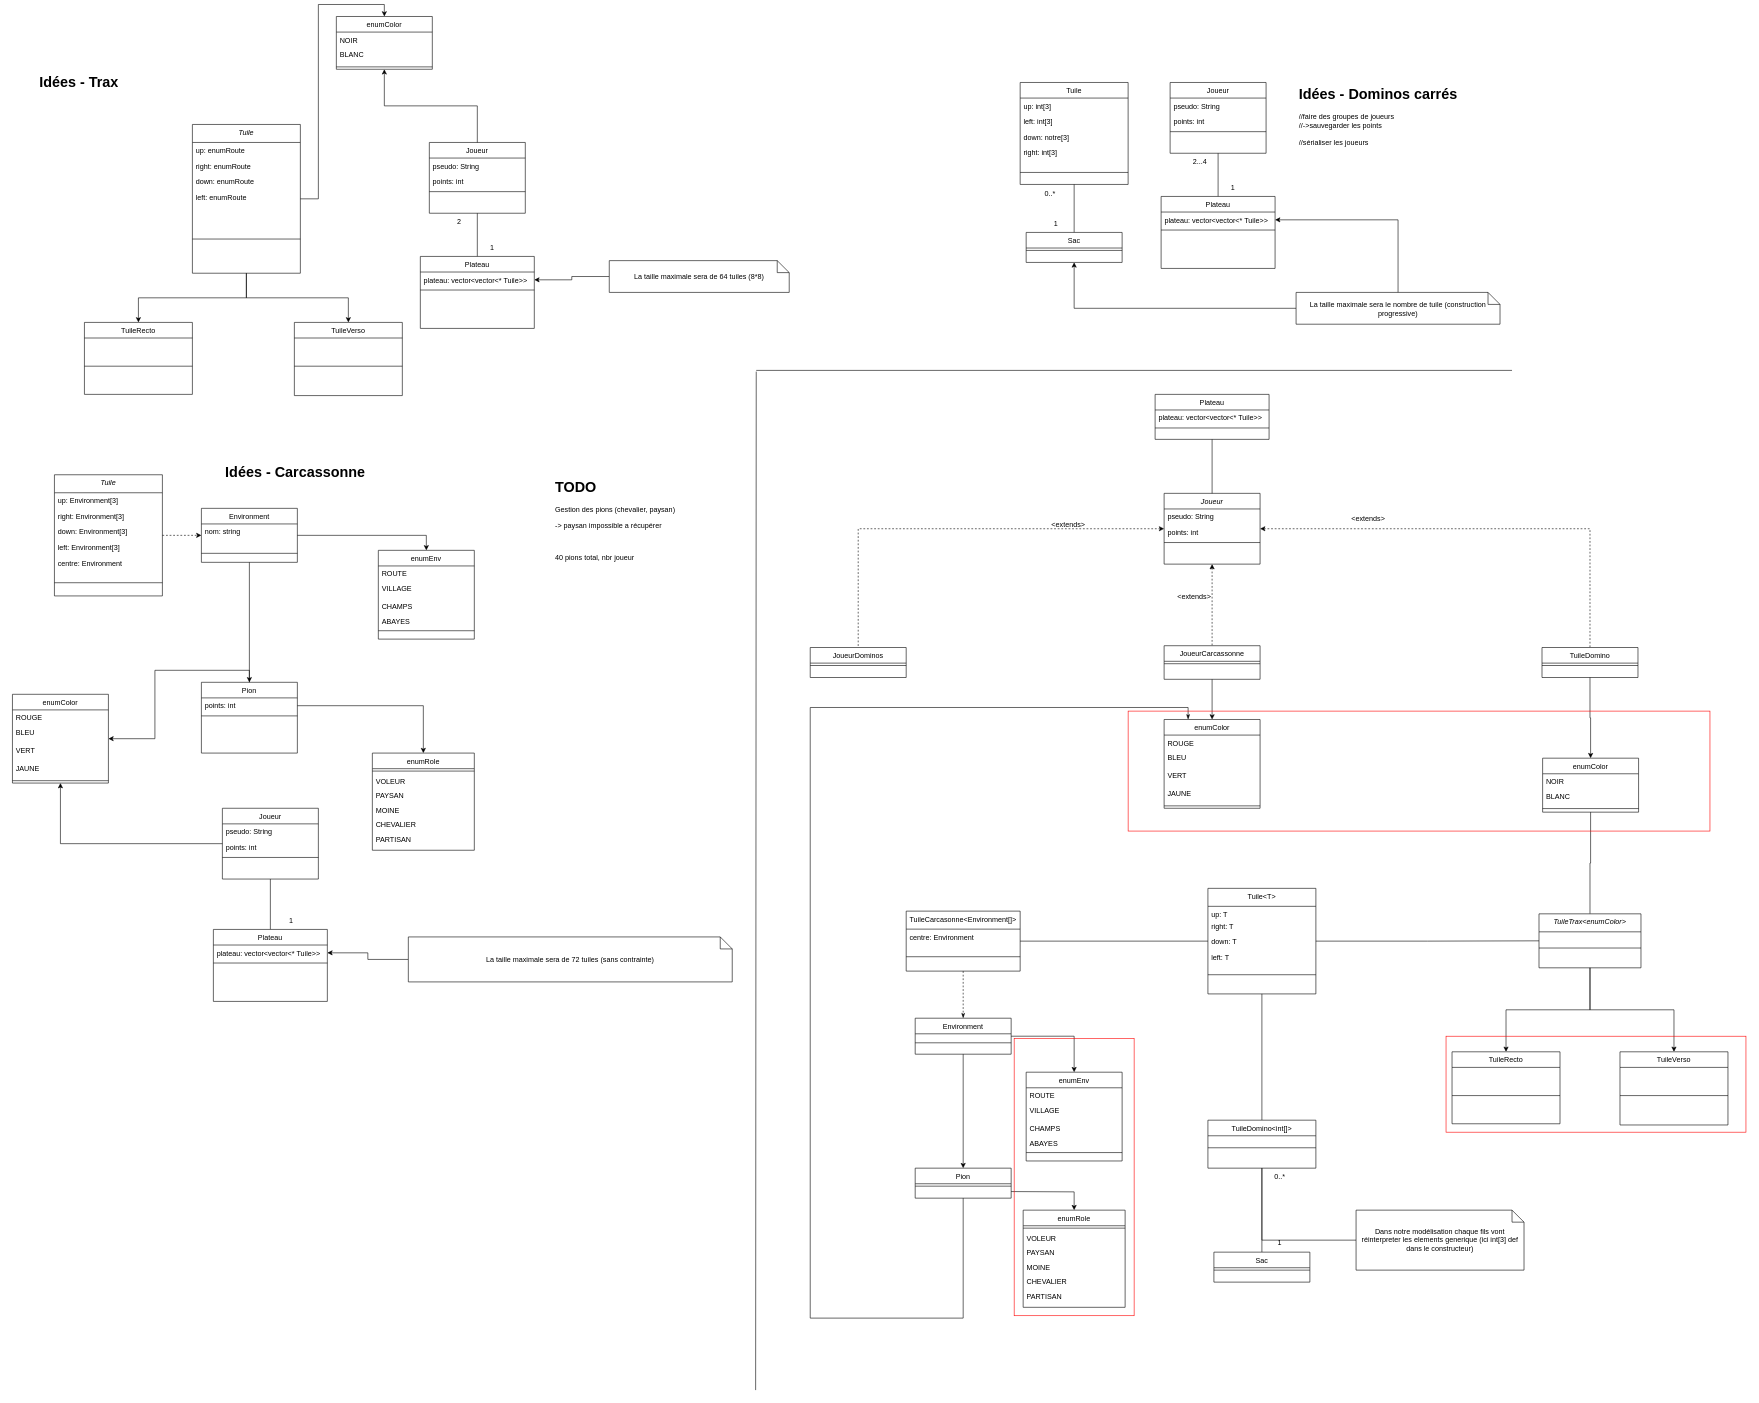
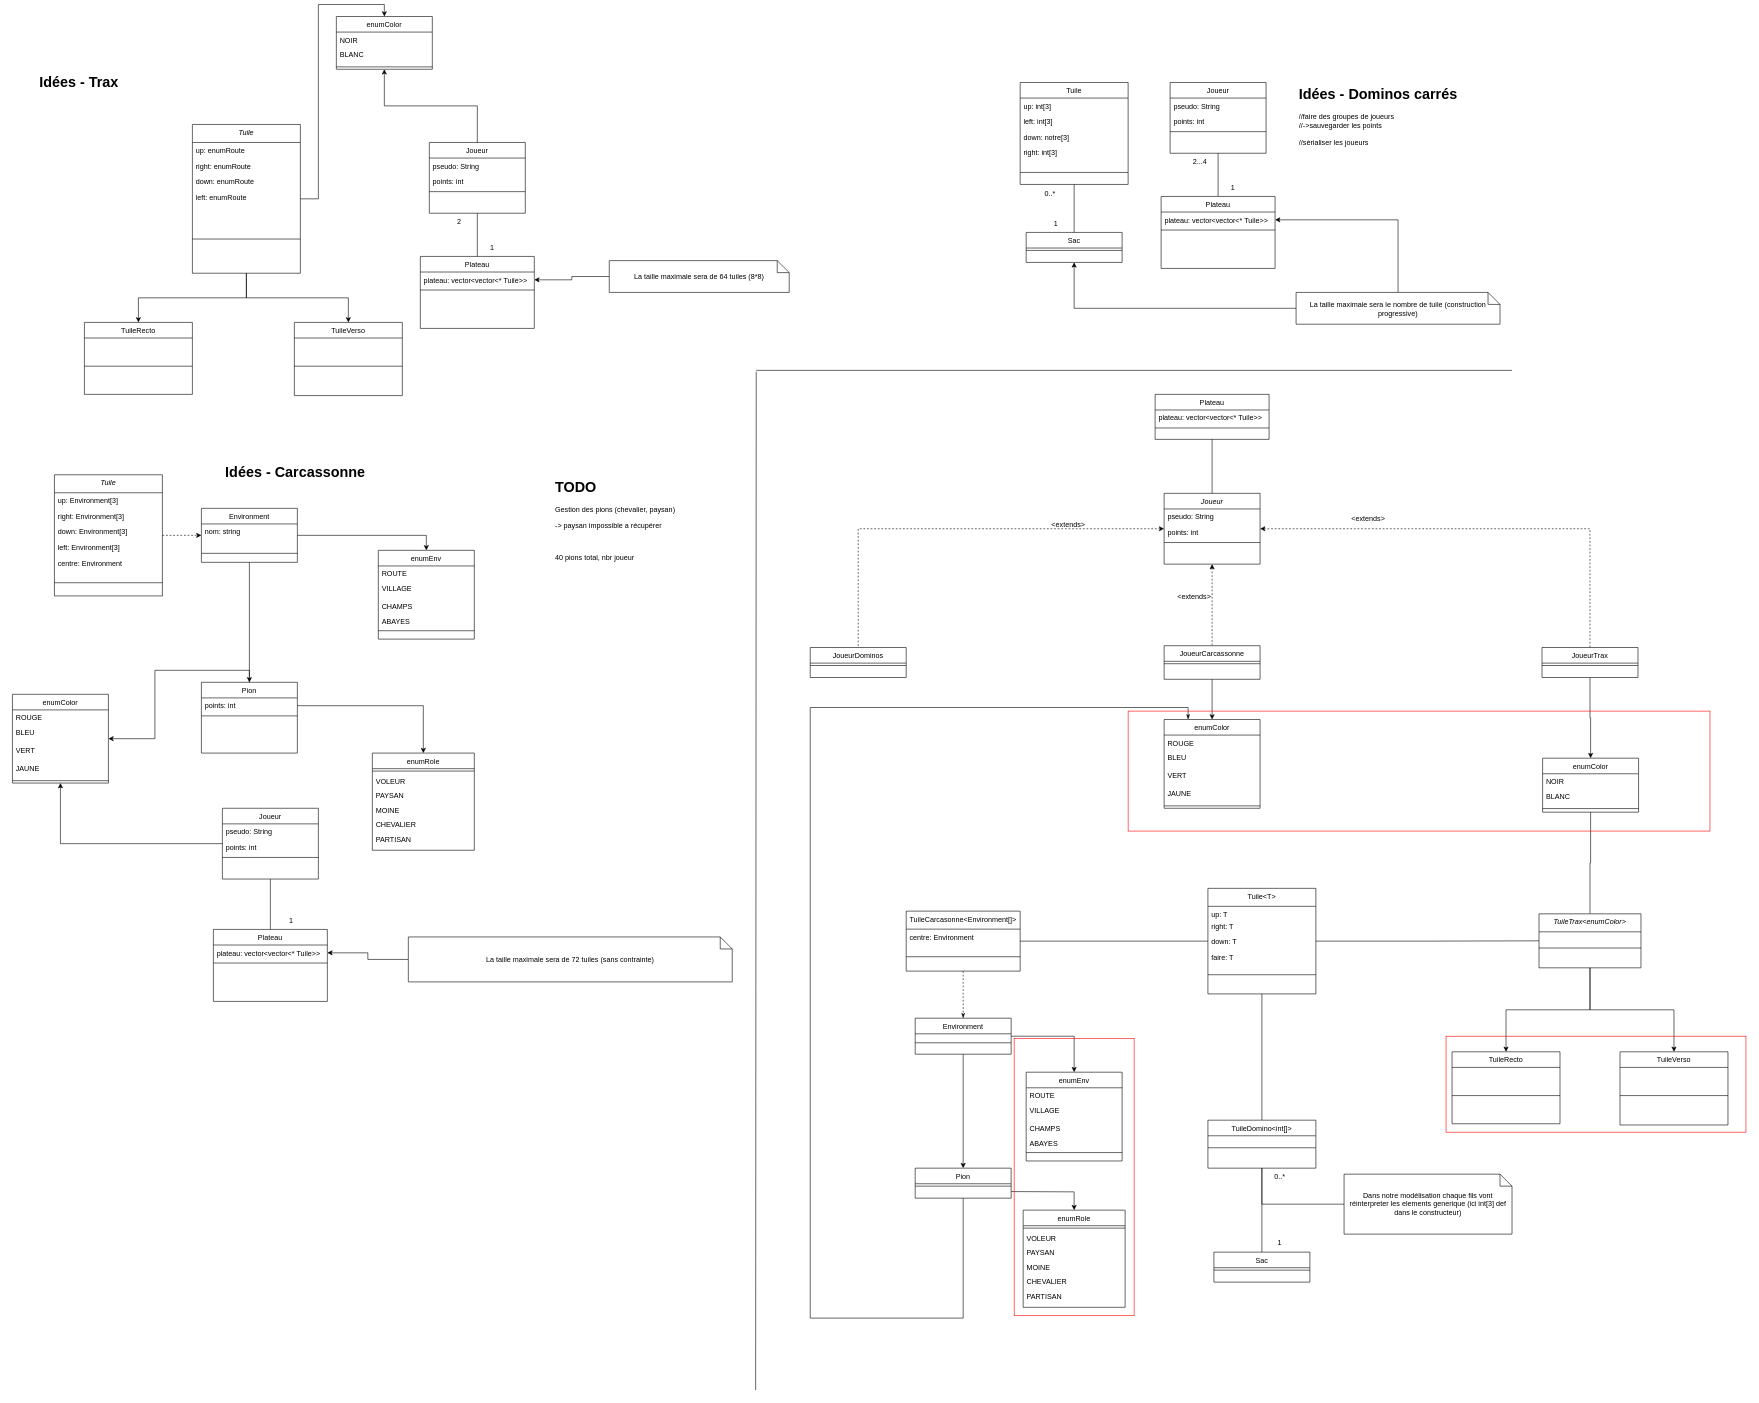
(1590, 656) -> (1590, 656)
(1223, 958) -> (1225, 958)
(1440, 1241) -> (1428, 1205)
